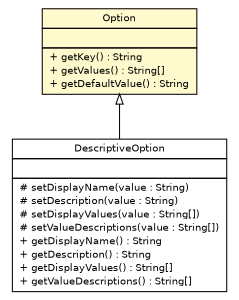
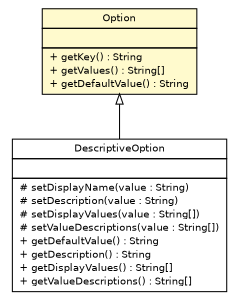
(91, 241) -> (90, 241)
